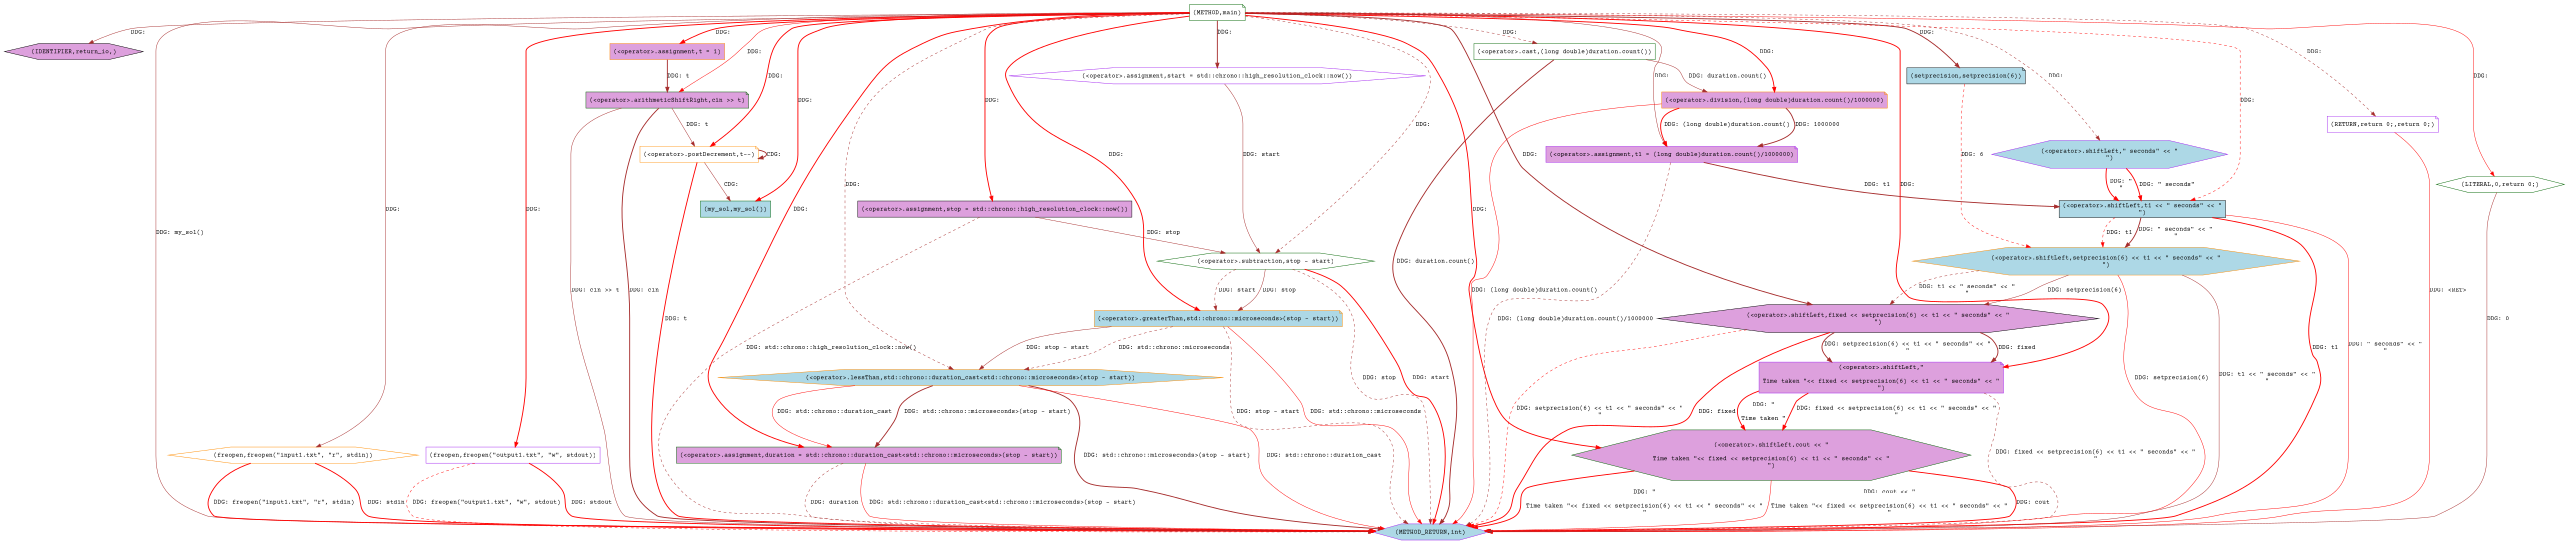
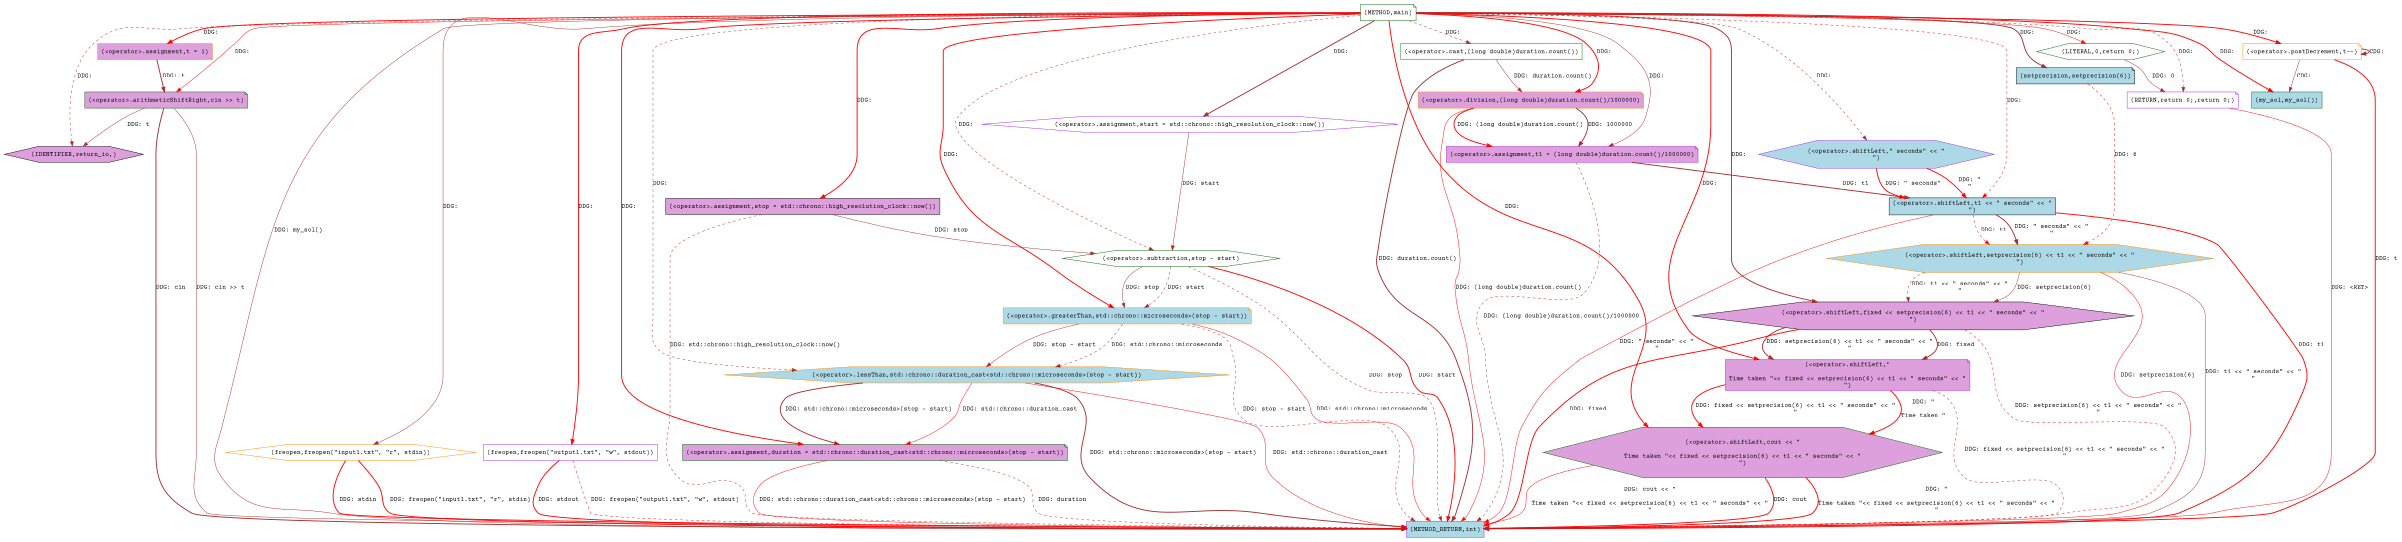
(640, 17) -> (673, 18)
(682, 125) -> (115, 124)
(2235, 524) -> (2144, 73)
(1430, 532) -> (1445, 529)
